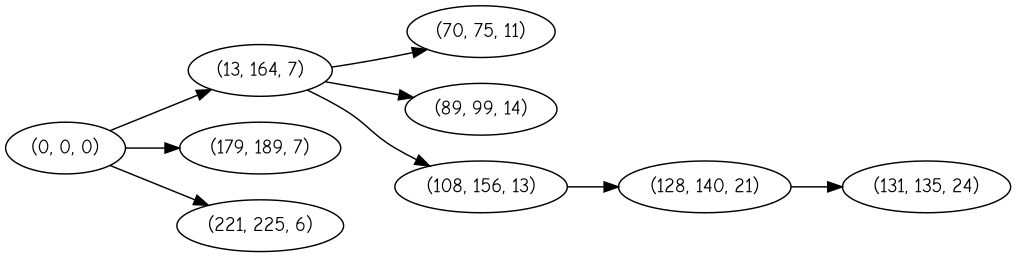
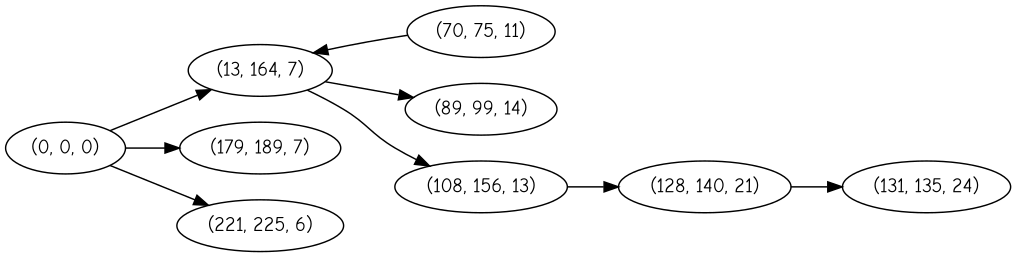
(372, 60) -> (368, 42)
